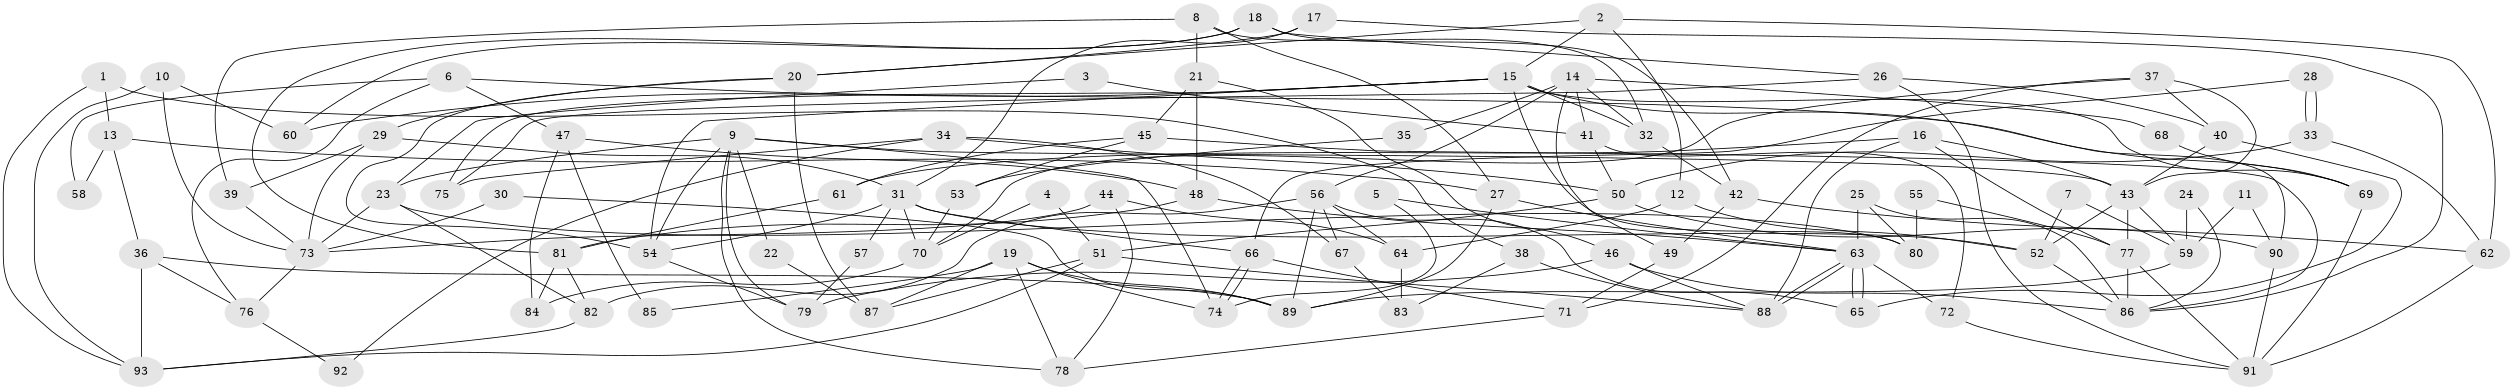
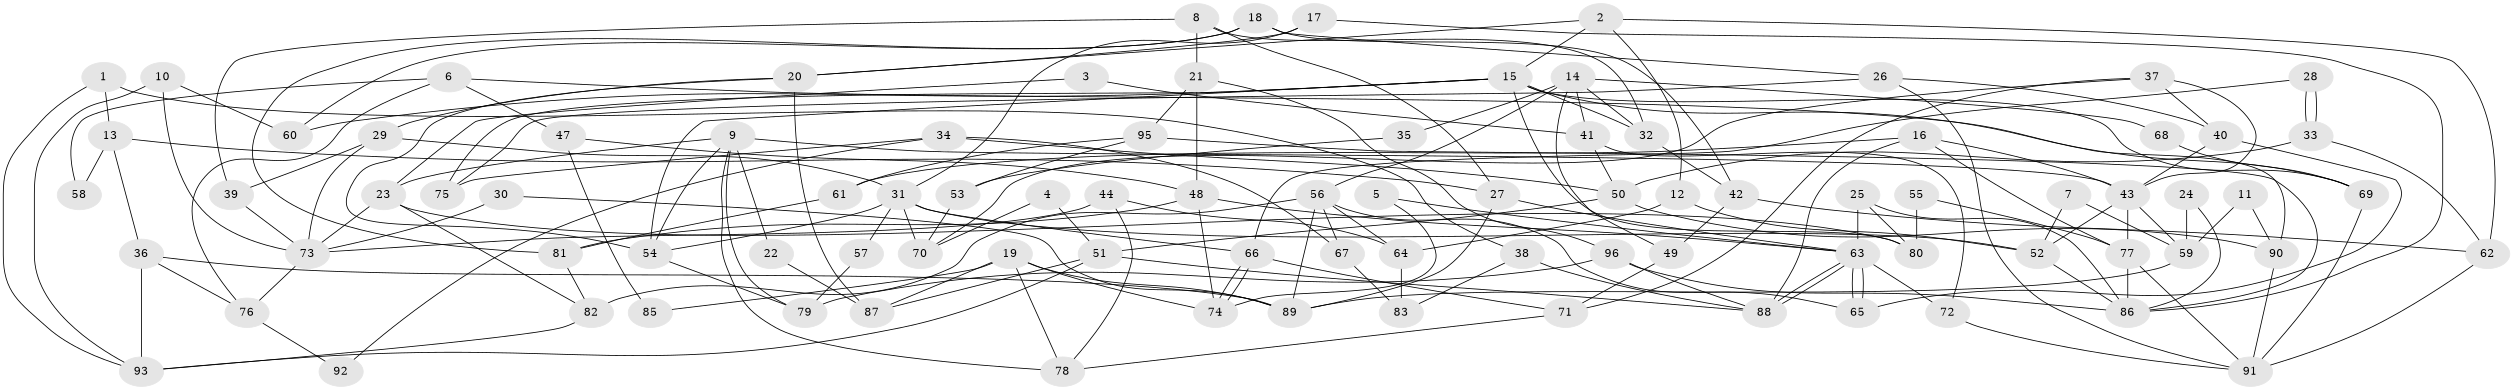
(1145, 136) -> (1145, 136)
(1016, 163) -> (1206, 254)
(1612, 254) -> (1612, 254)
(533, 313) -> none
